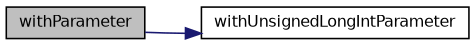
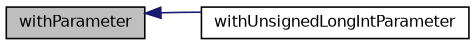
(165, 33) -> (181, 12)
